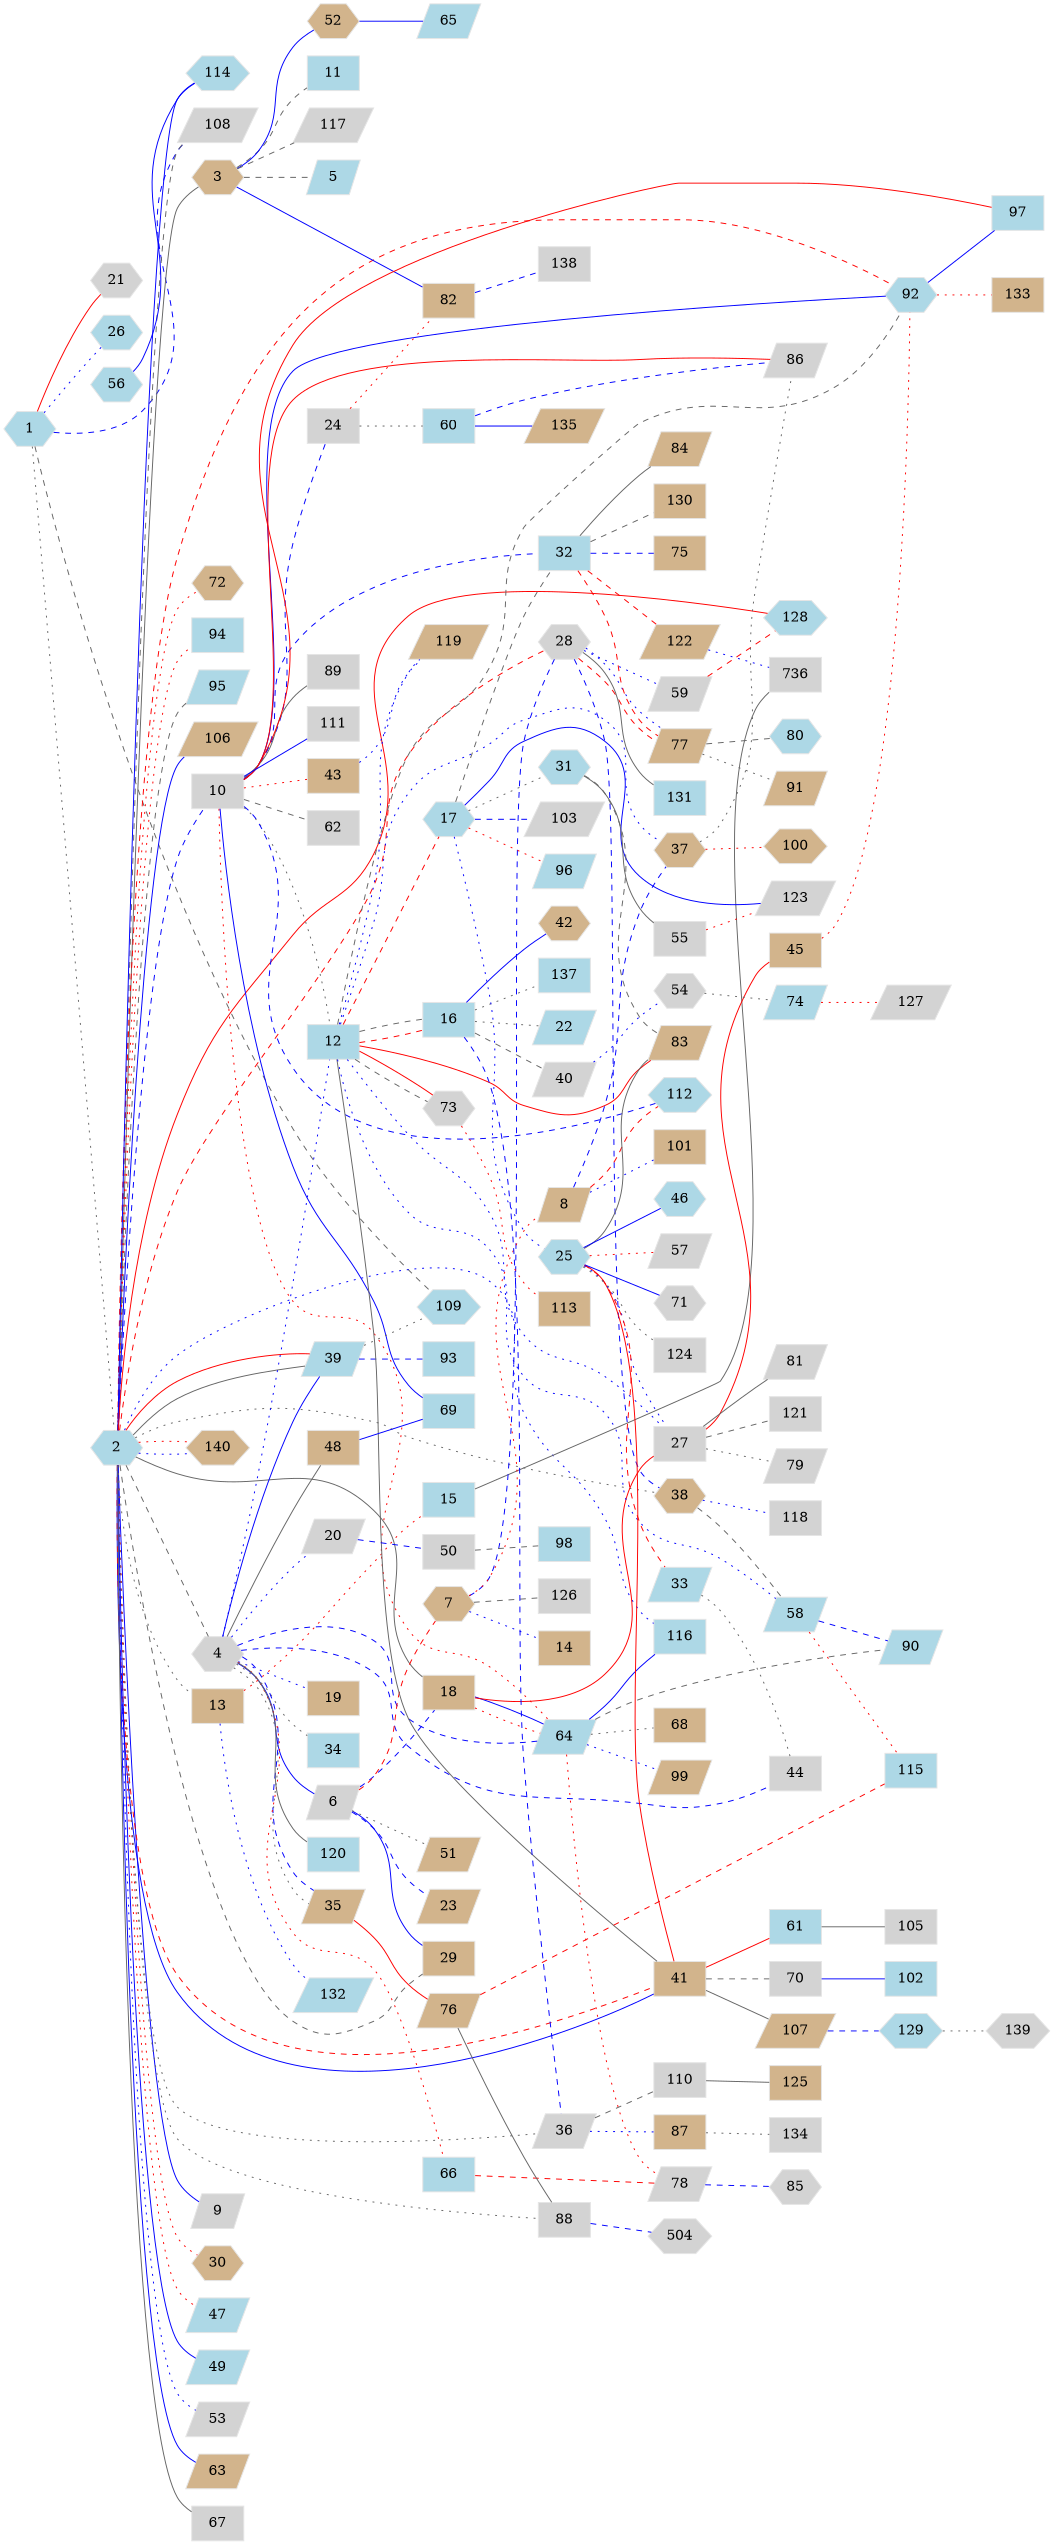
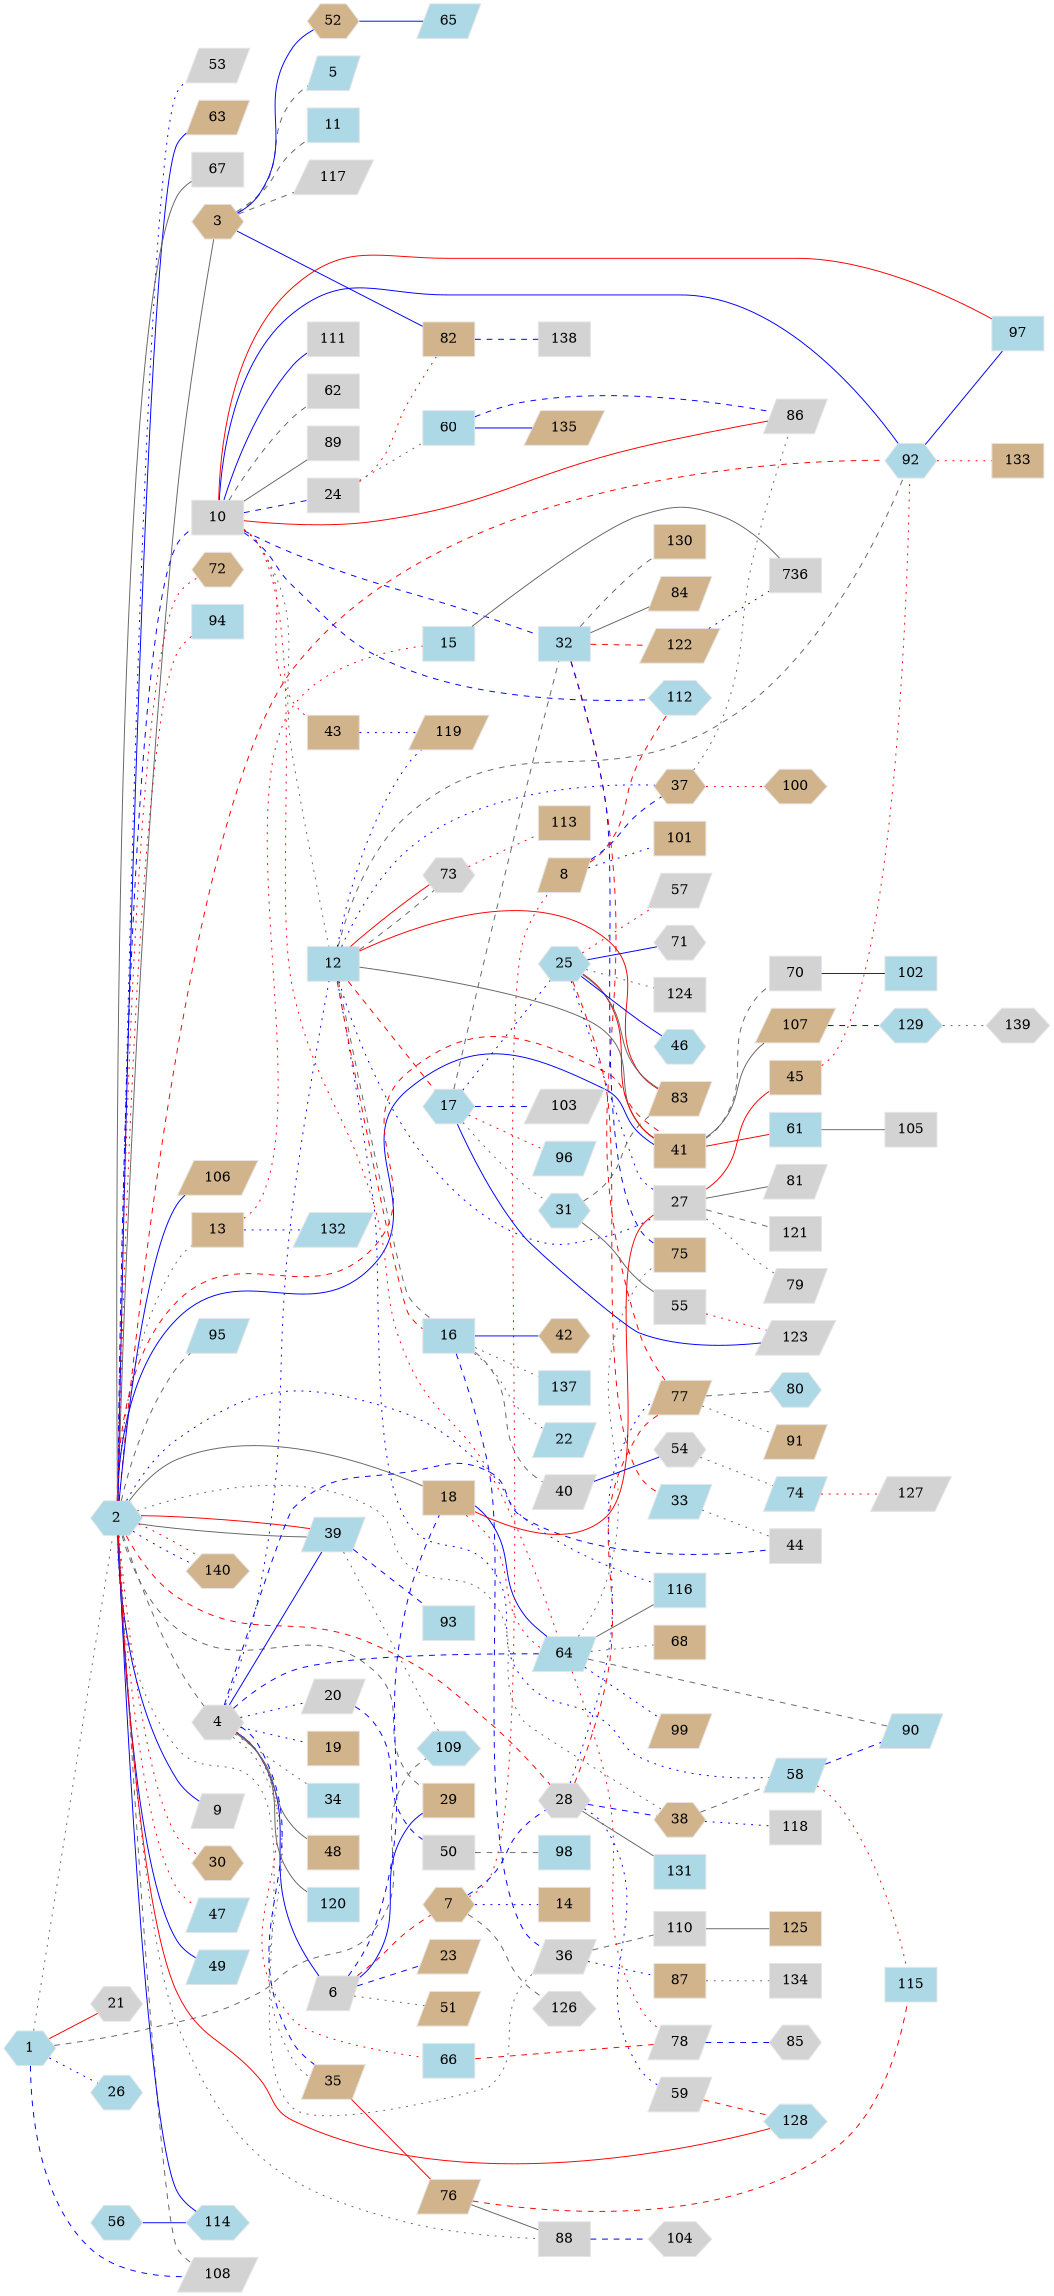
(626, 1030) -> (641, 1464)
(449, 1411) -> none
none -> (614, 1450)
(564, 1596) -> (564, 2009)
(622, 1687) -> (625, 1621)
(680, 2236) -> (680, 2239)
